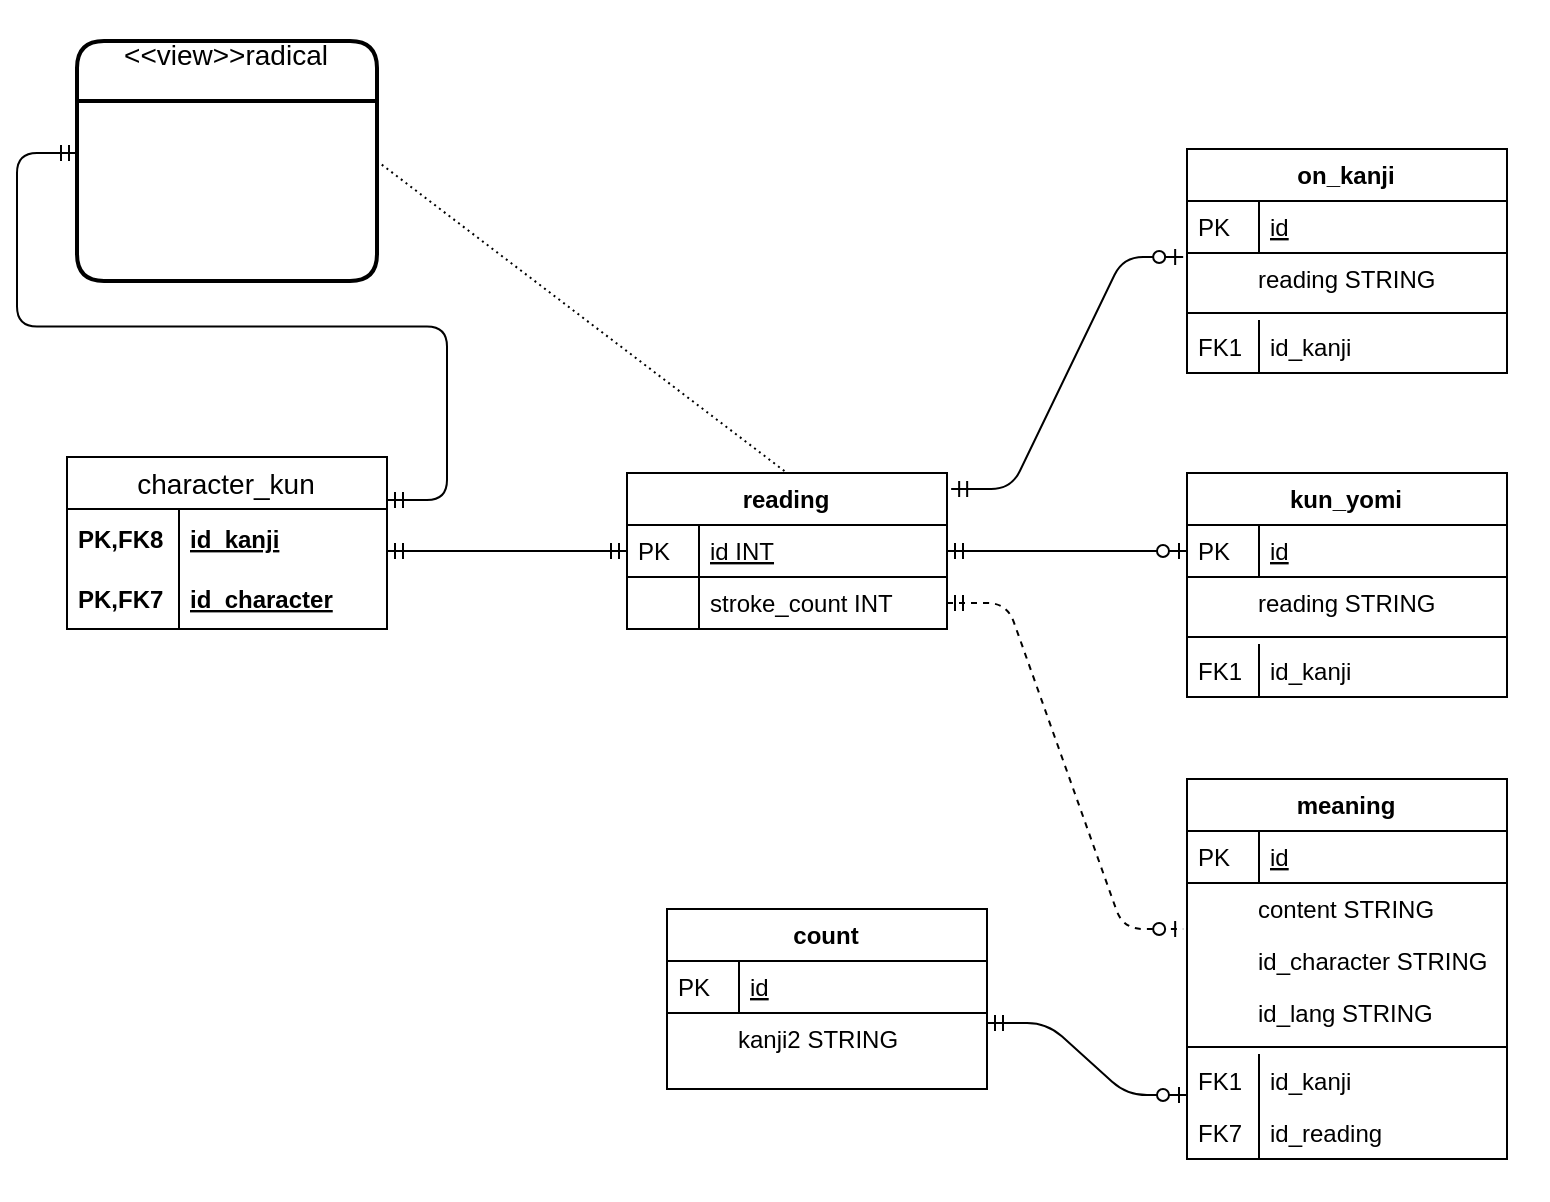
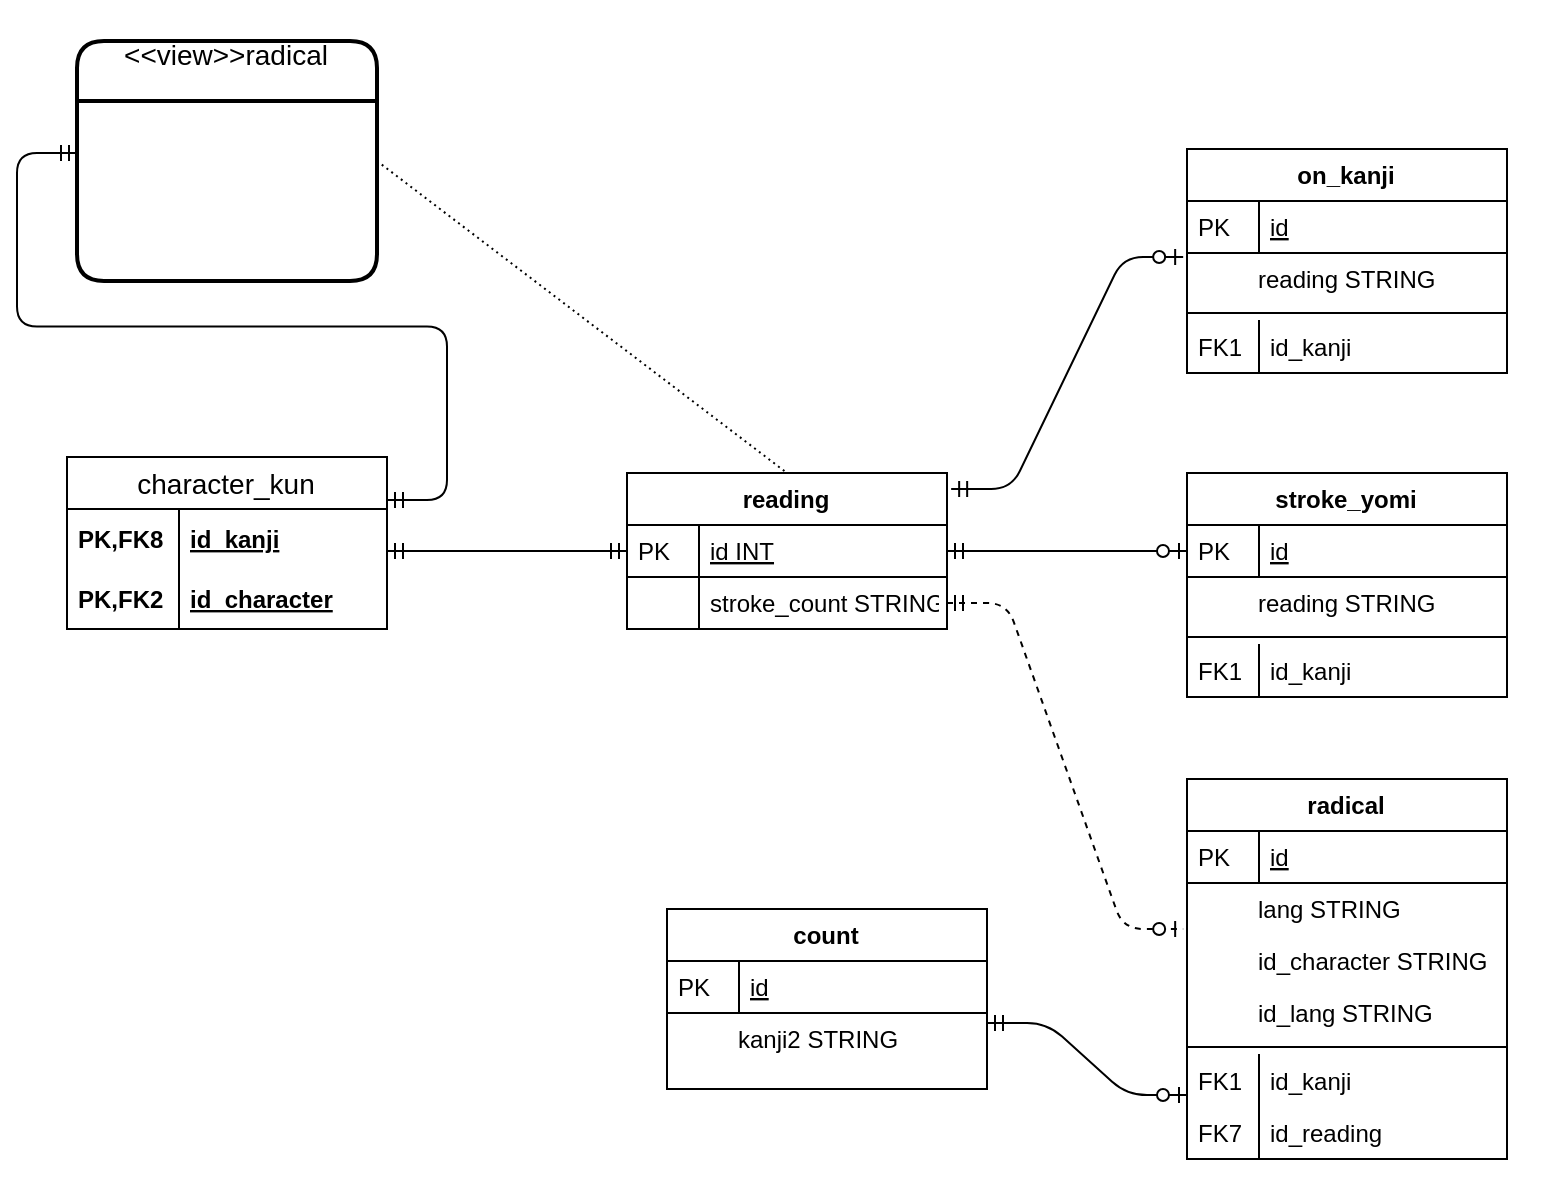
(1346, 500) -> (1346, 500)
(115, 600) -> (115, 600)
(814, 604) -> (835, 604)
(1346, 806) -> (1346, 806)
(1349, 910) -> (1326, 910)
